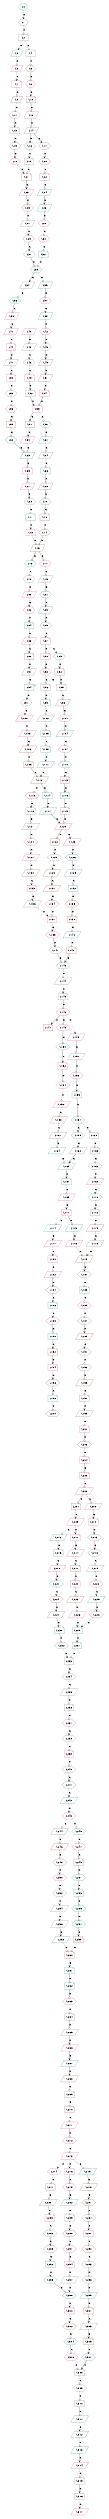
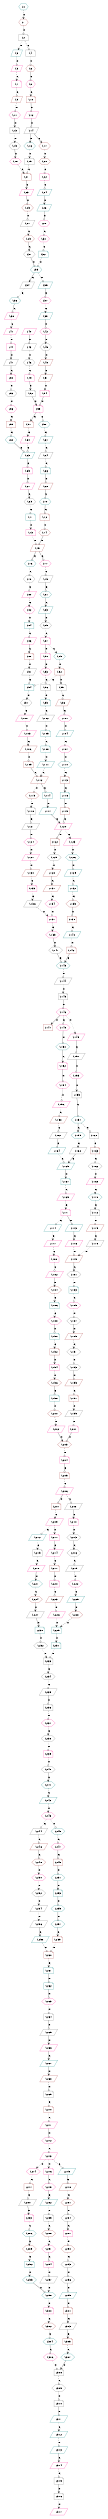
none -> (56, 1429)
